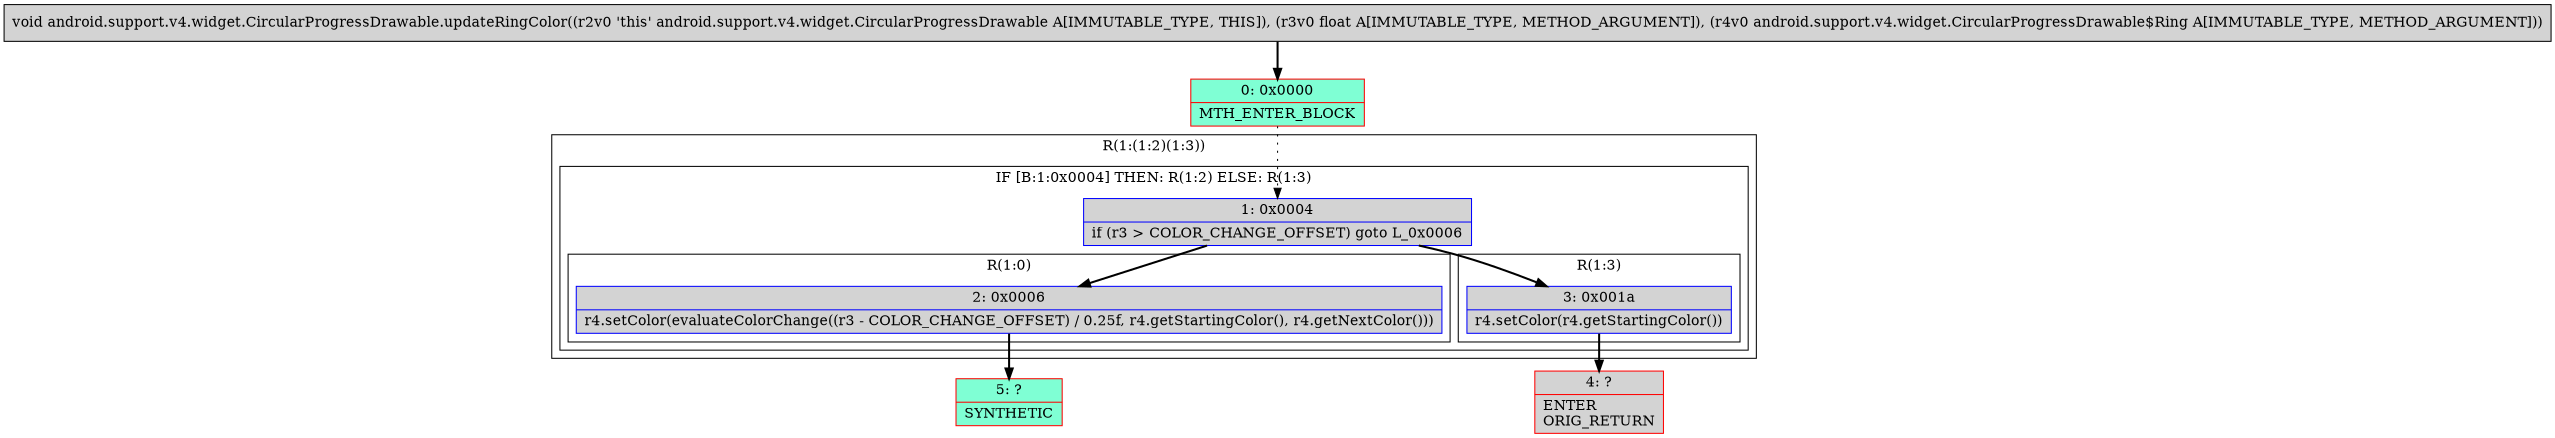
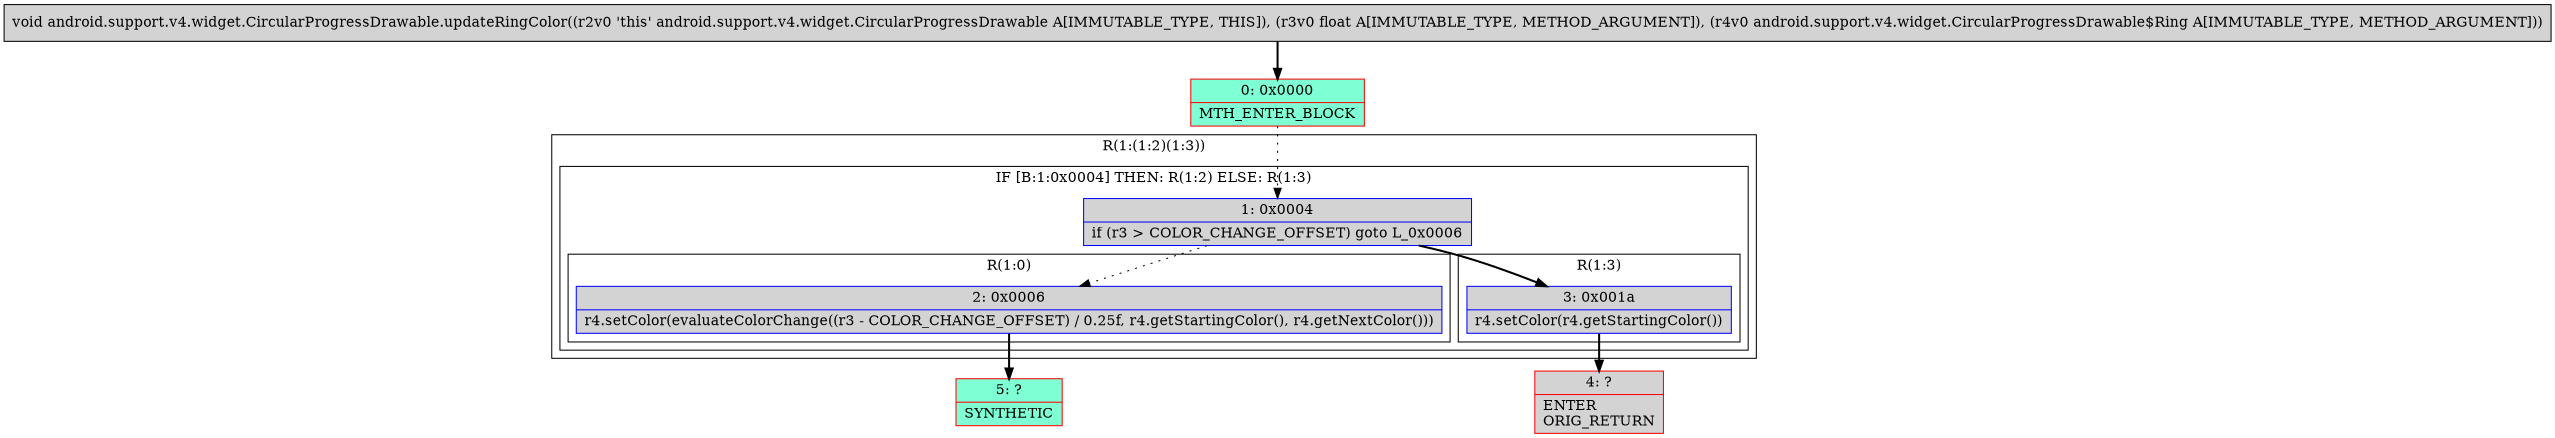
(1148, 264) -> (1148, 264)
